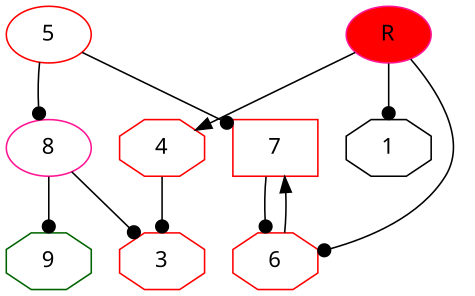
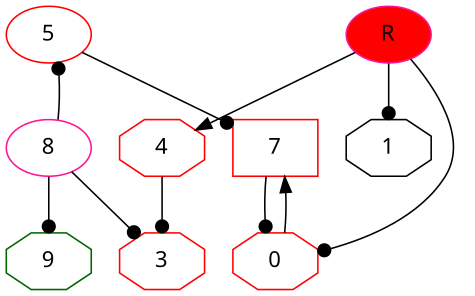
(38, 84) -> (59, 97)
(275, 261) -> (275, 261)
